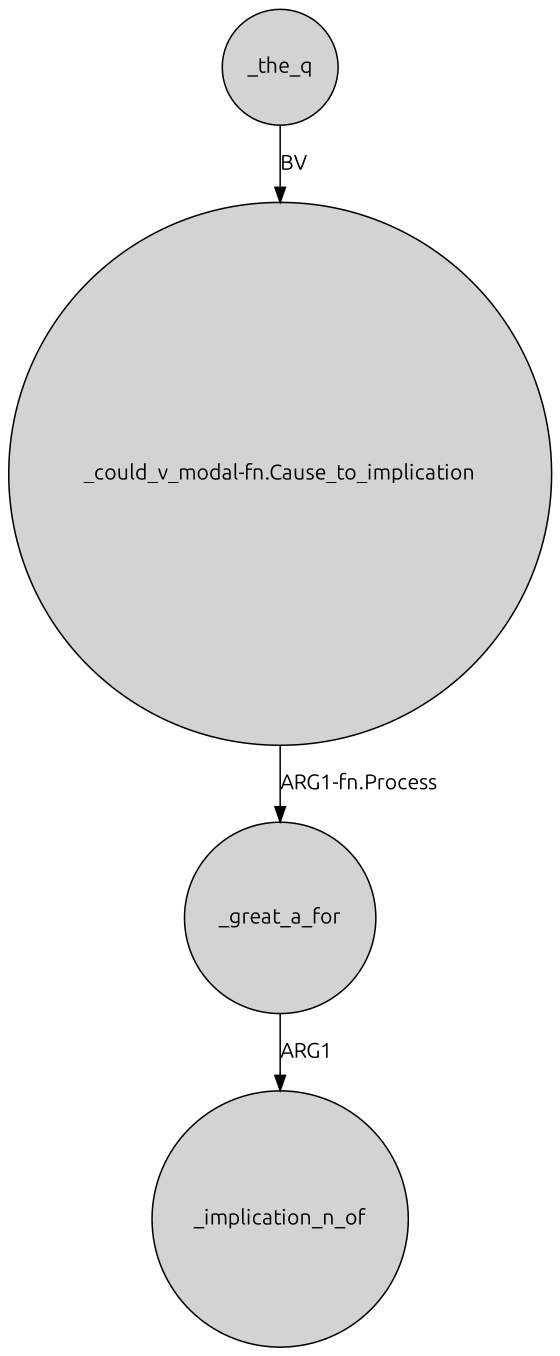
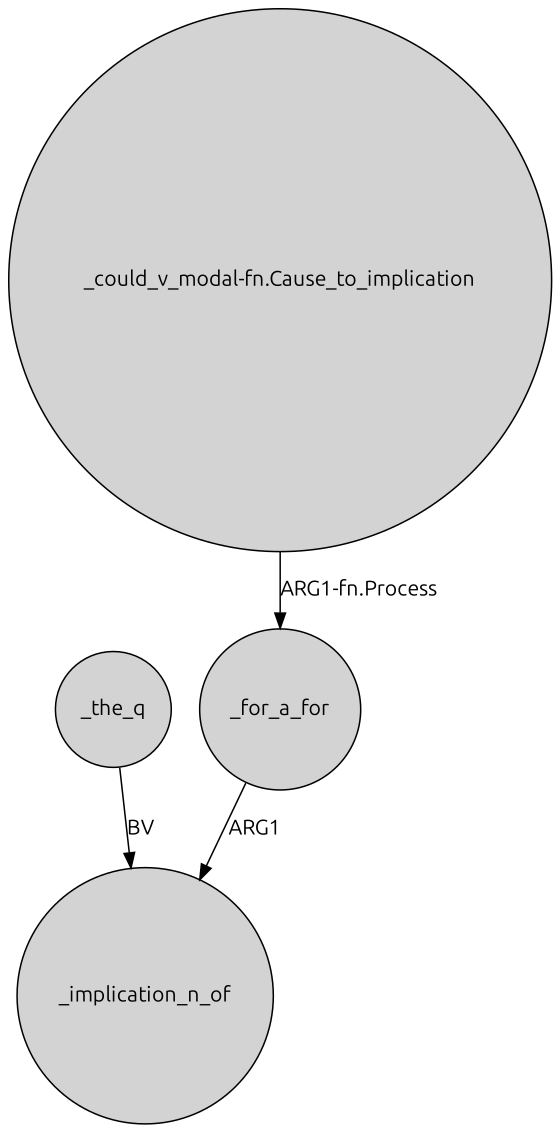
(280, 156) -> (125, 810)
(280, 918) -> (280, 709)
